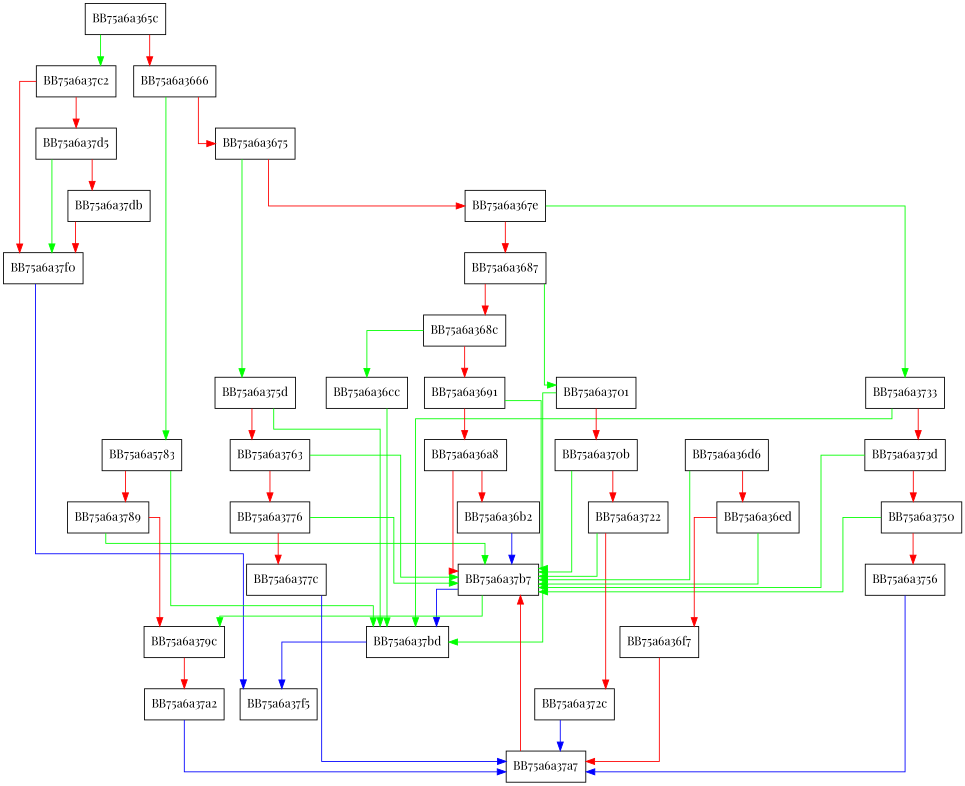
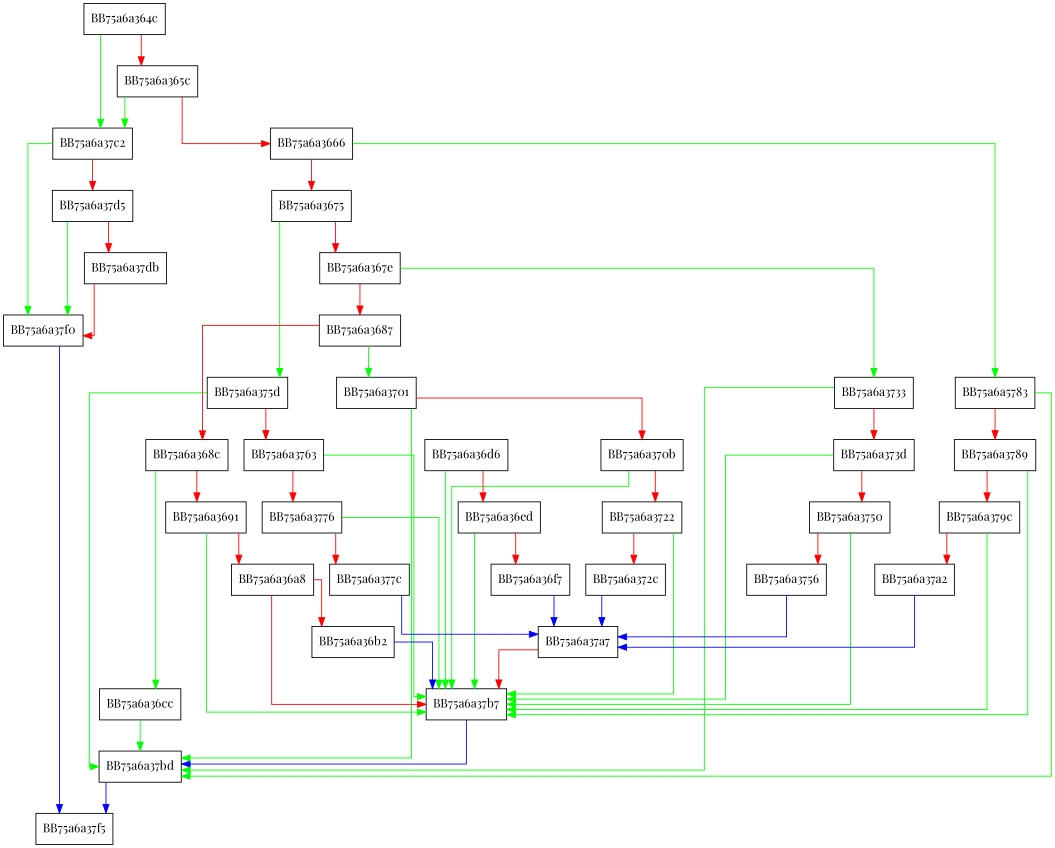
none -> (125, 19)
(20, 154) -> (28, 213)
(361, 616) -> (839, 710)
(659, 742) -> (554, 606)
